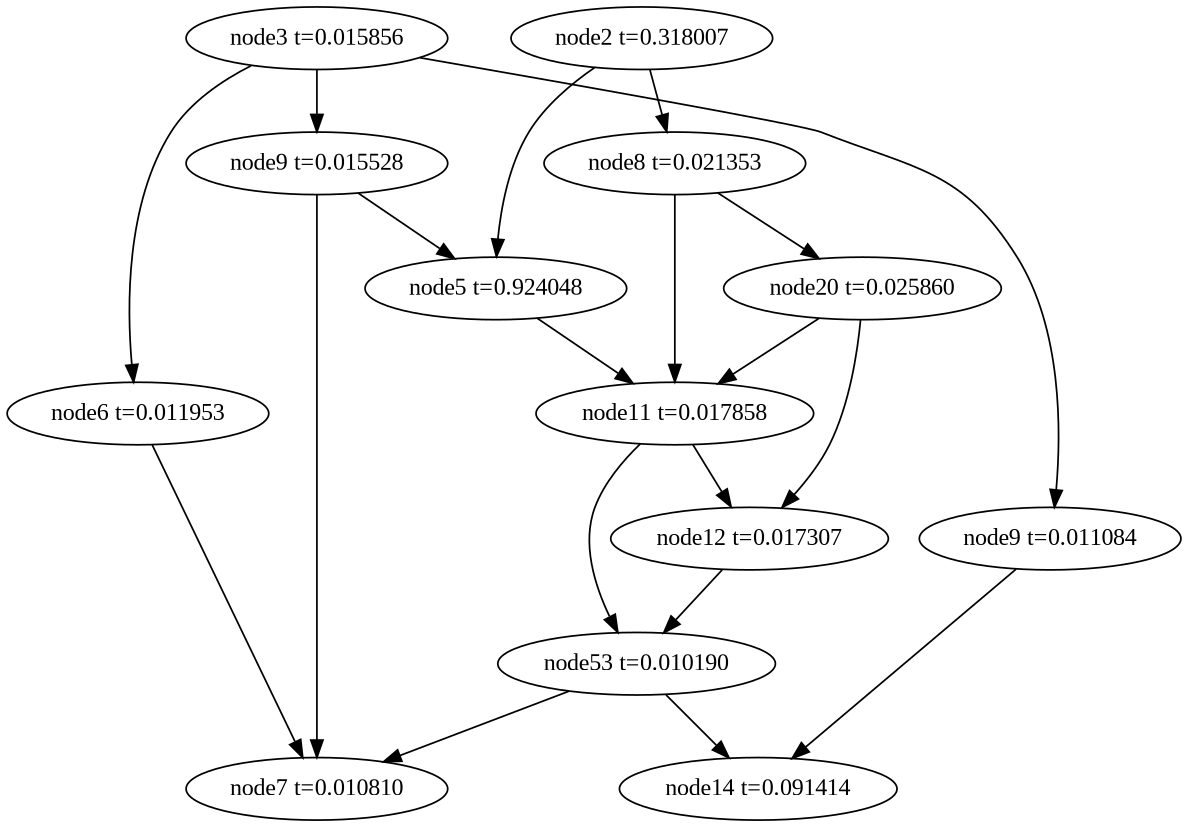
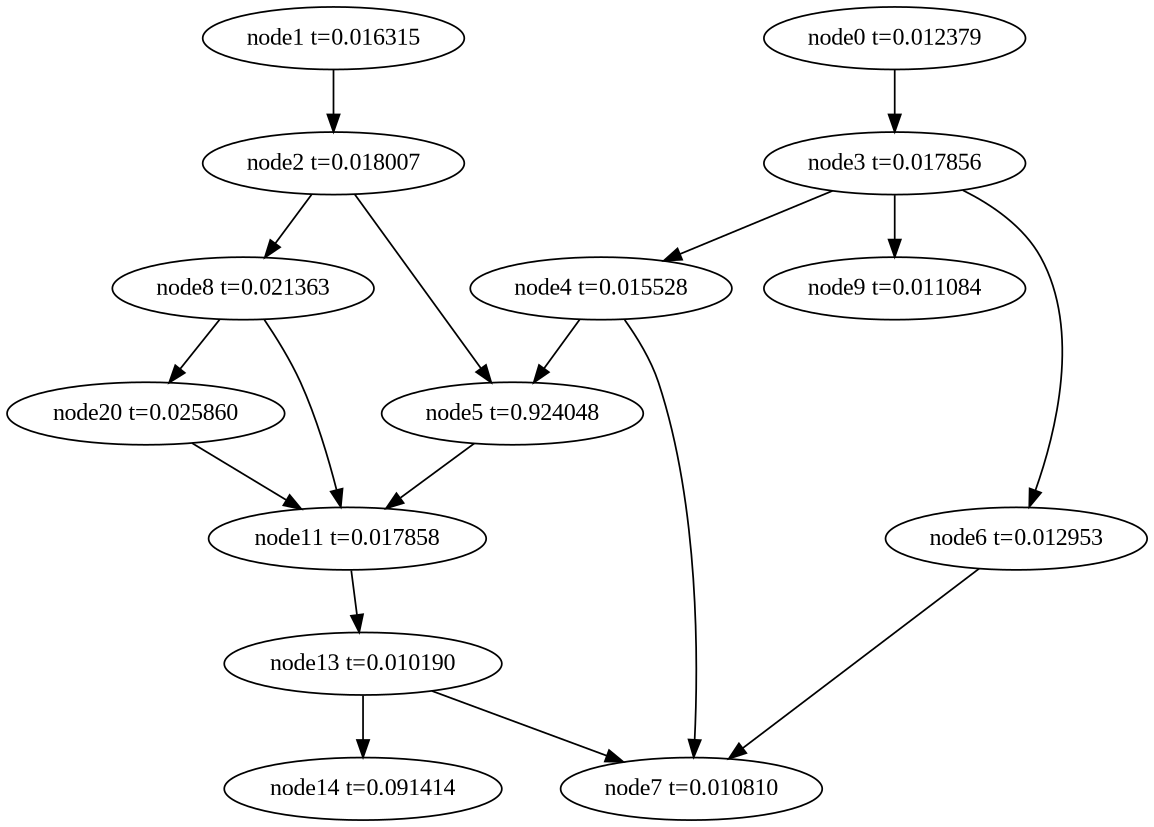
(317, 38) -> (895, 163)
none -> (333, 38)
(642, 38) -> (333, 163)
none -> (895, 38)
(317, 163) -> (601, 288)
(675, 163) -> (243, 288)
(138, 414) -> (1016, 539)
(750, 539) -> none
(911, 658) -> none
(637, 664) -> (363, 664)
